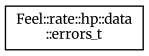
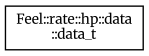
(74, 28) -> (74, 28)
